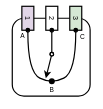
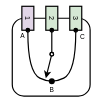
(52, 18) -> (52, 18)
